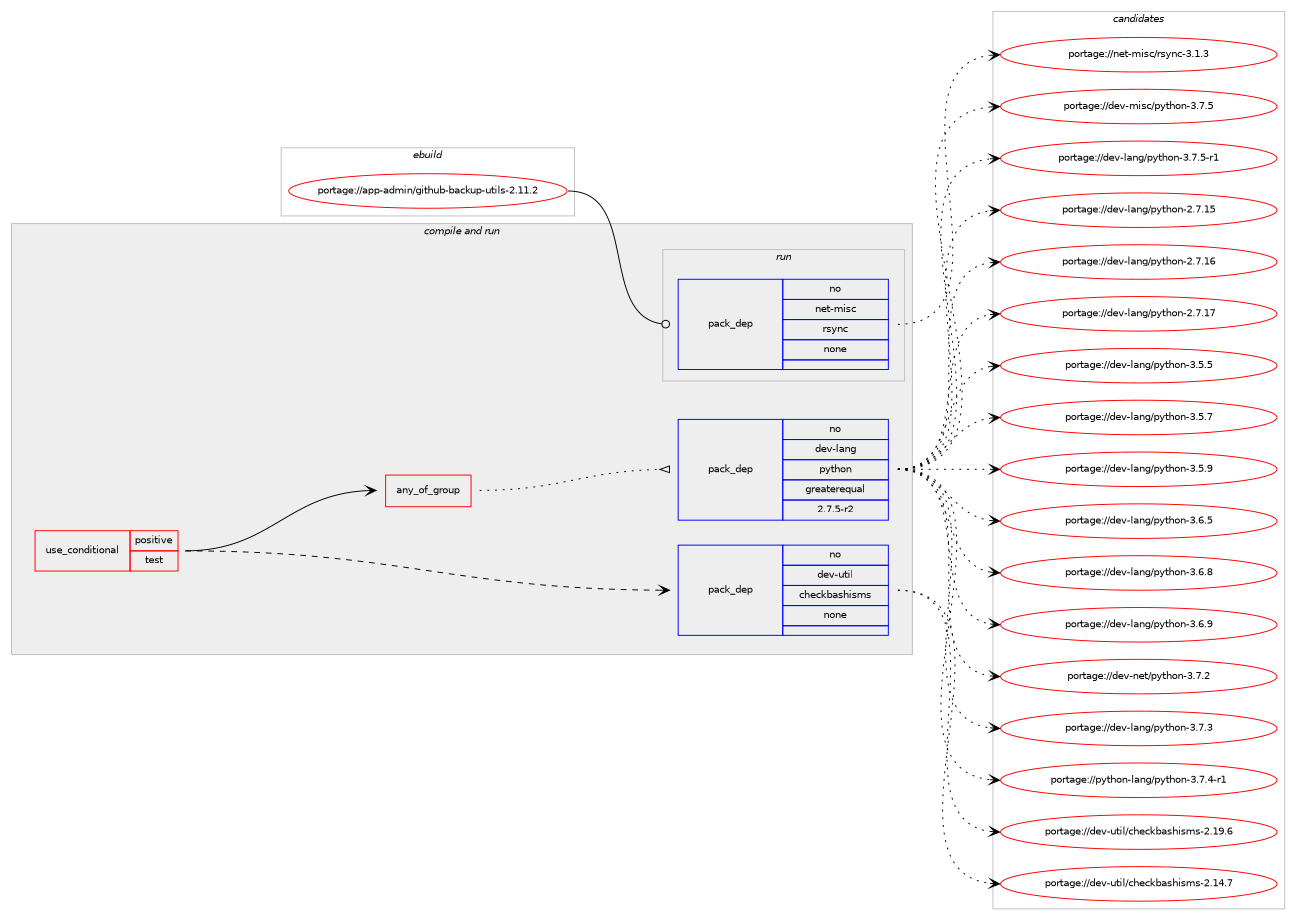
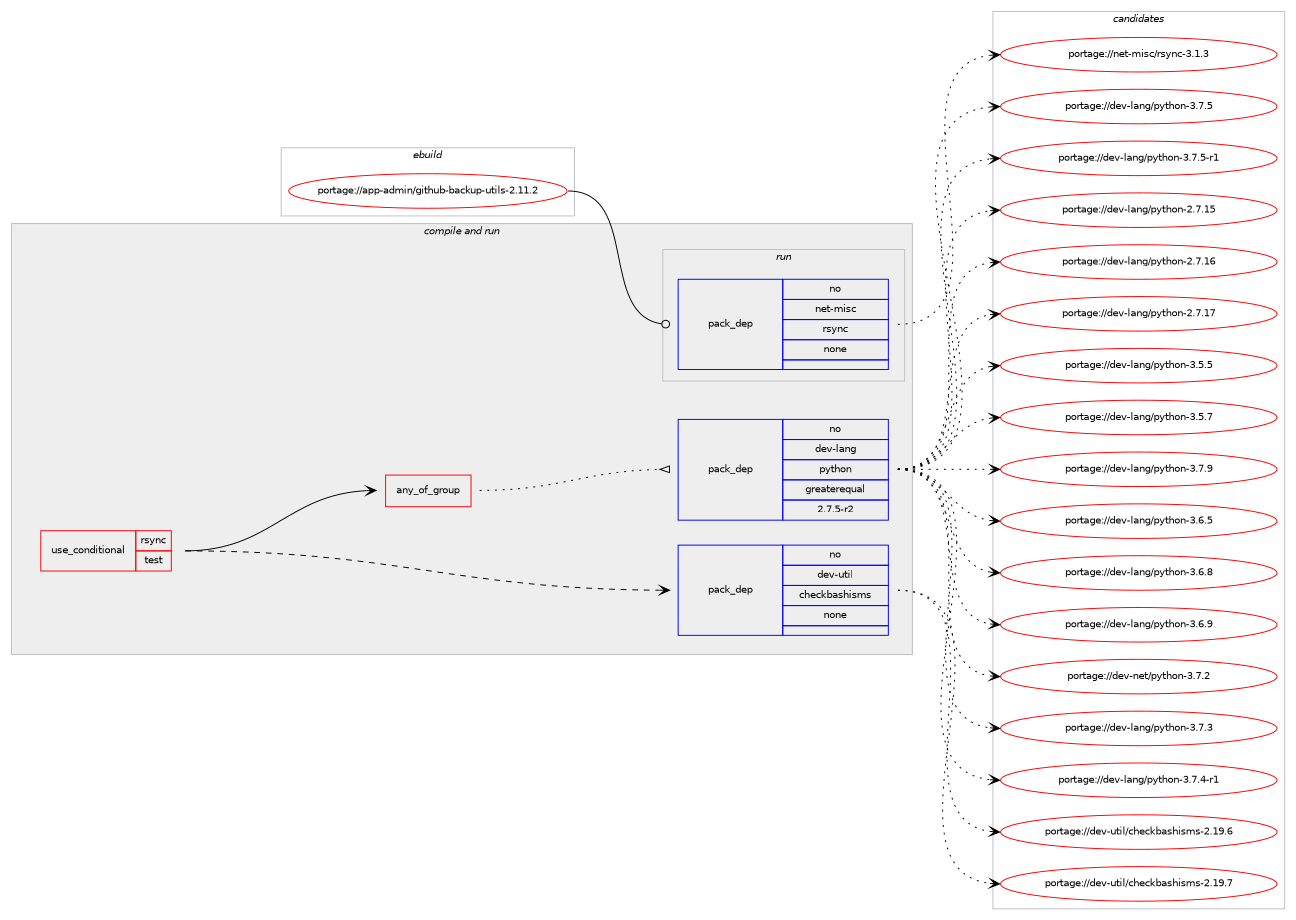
(1139, 107) -> (1139, 107)
(1139, 469) -> (1139, 469)
(154, 540) -> (154, 540)
(1139, 780) -> (1139, 780)
(1139, 884) -> (1139, 884)
